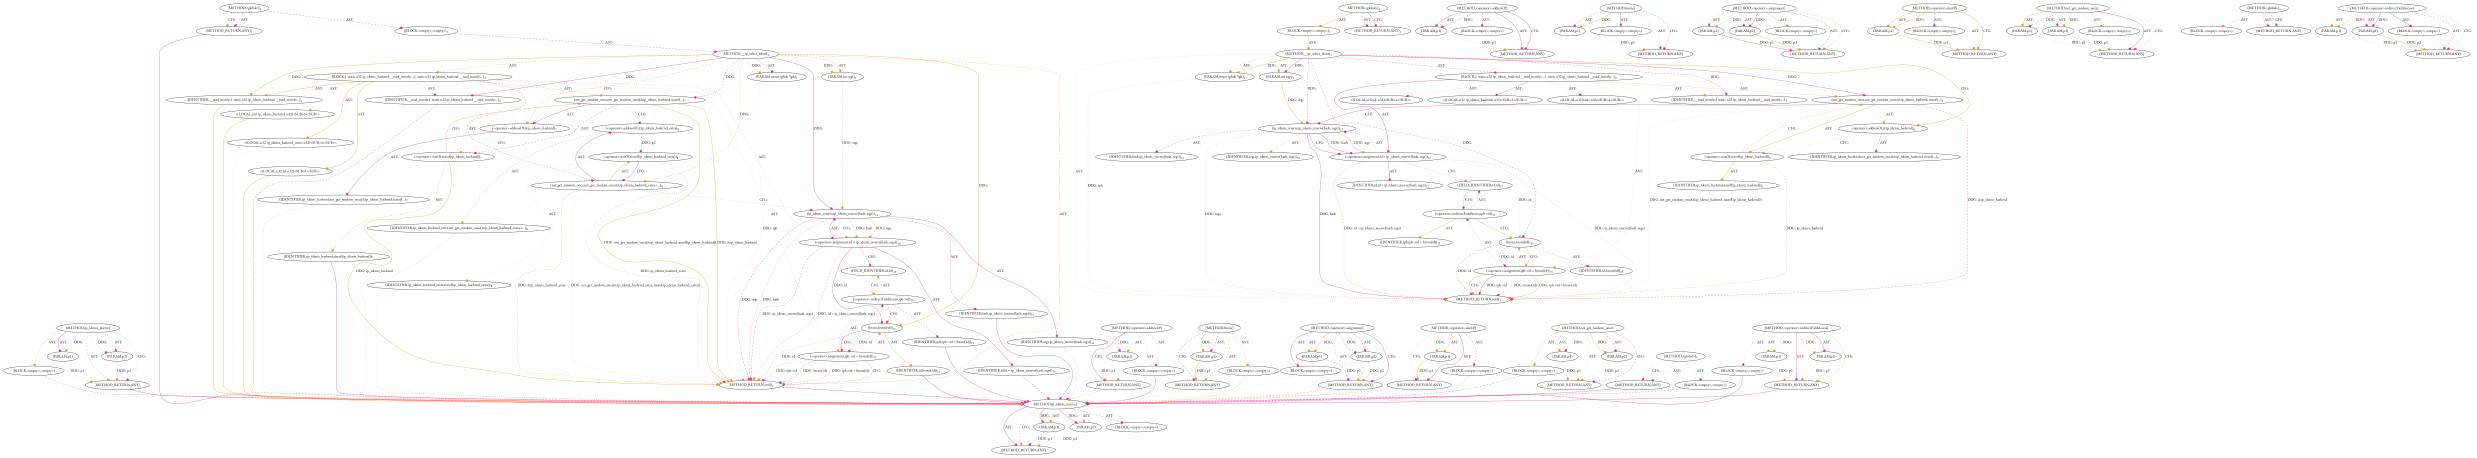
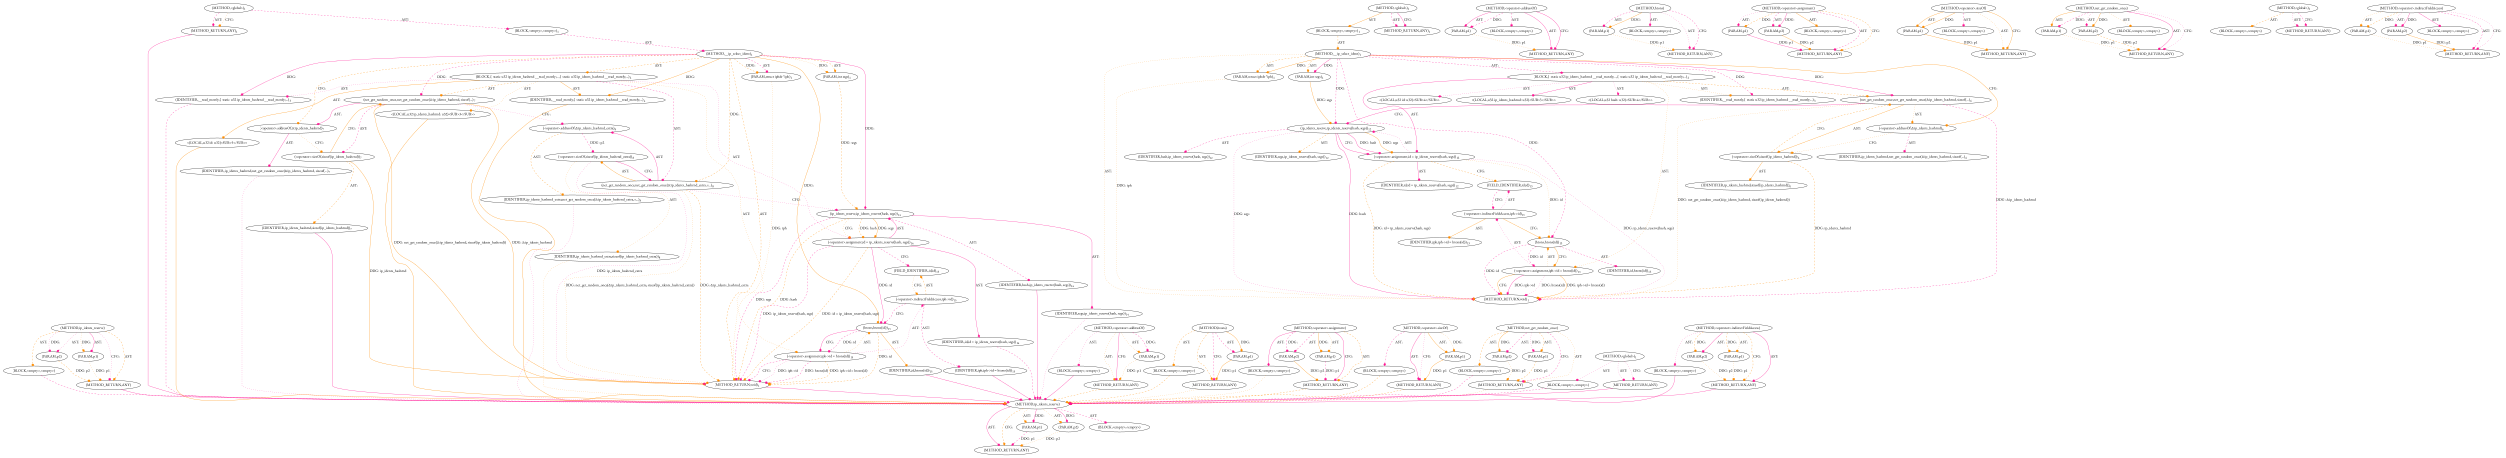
(291, 143) -> none
